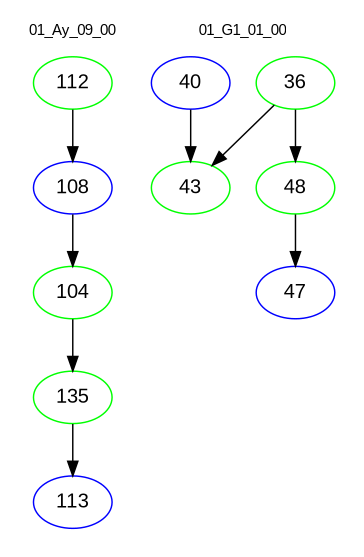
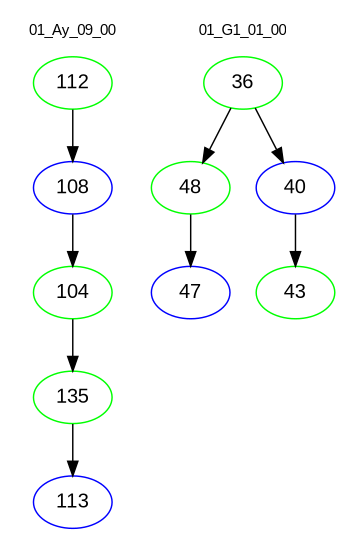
(248, 130) -> (266, 129)
